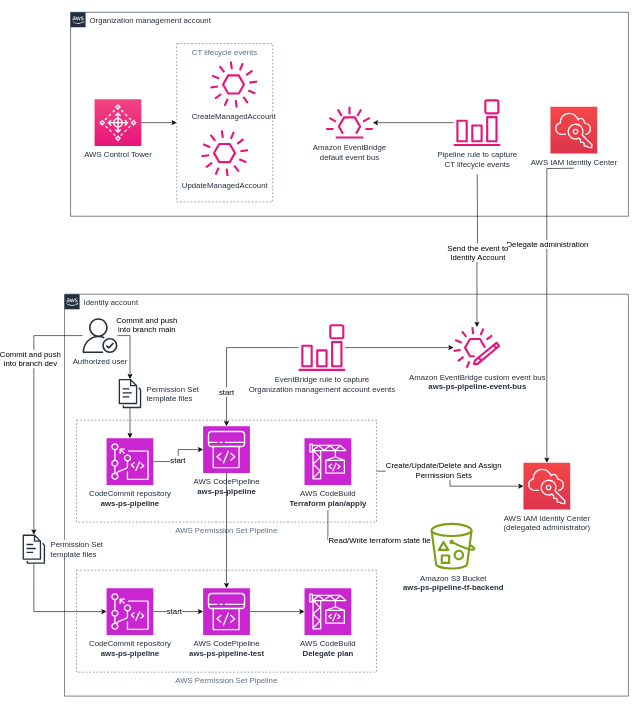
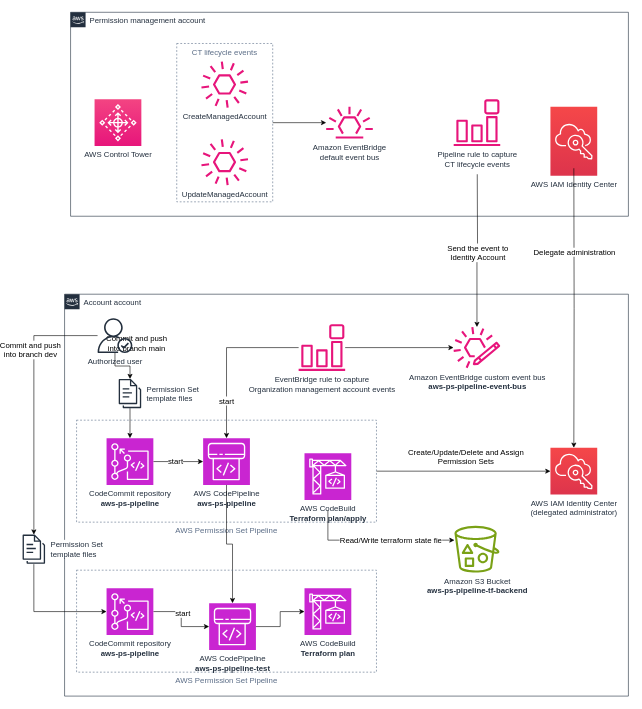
(153, 21) -> (149, 21)
(234, 85) -> (225, 85)
(157, 123) -> none
none -> (297, 123)
(416, 123) -> none
(574, 130) -> (574, 141)
(225, 153) -> (225, 162)
(117, 303) -> (115, 303)
(100, 336) -> (115, 336)
(227, 450) -> (227, 462)
(328, 462) -> (328, 477)
(547, 486) -> (574, 471)
(453, 546) -> (477, 549)
(227, 612) -> (233, 627)
(328, 649) -> (328, 649)
